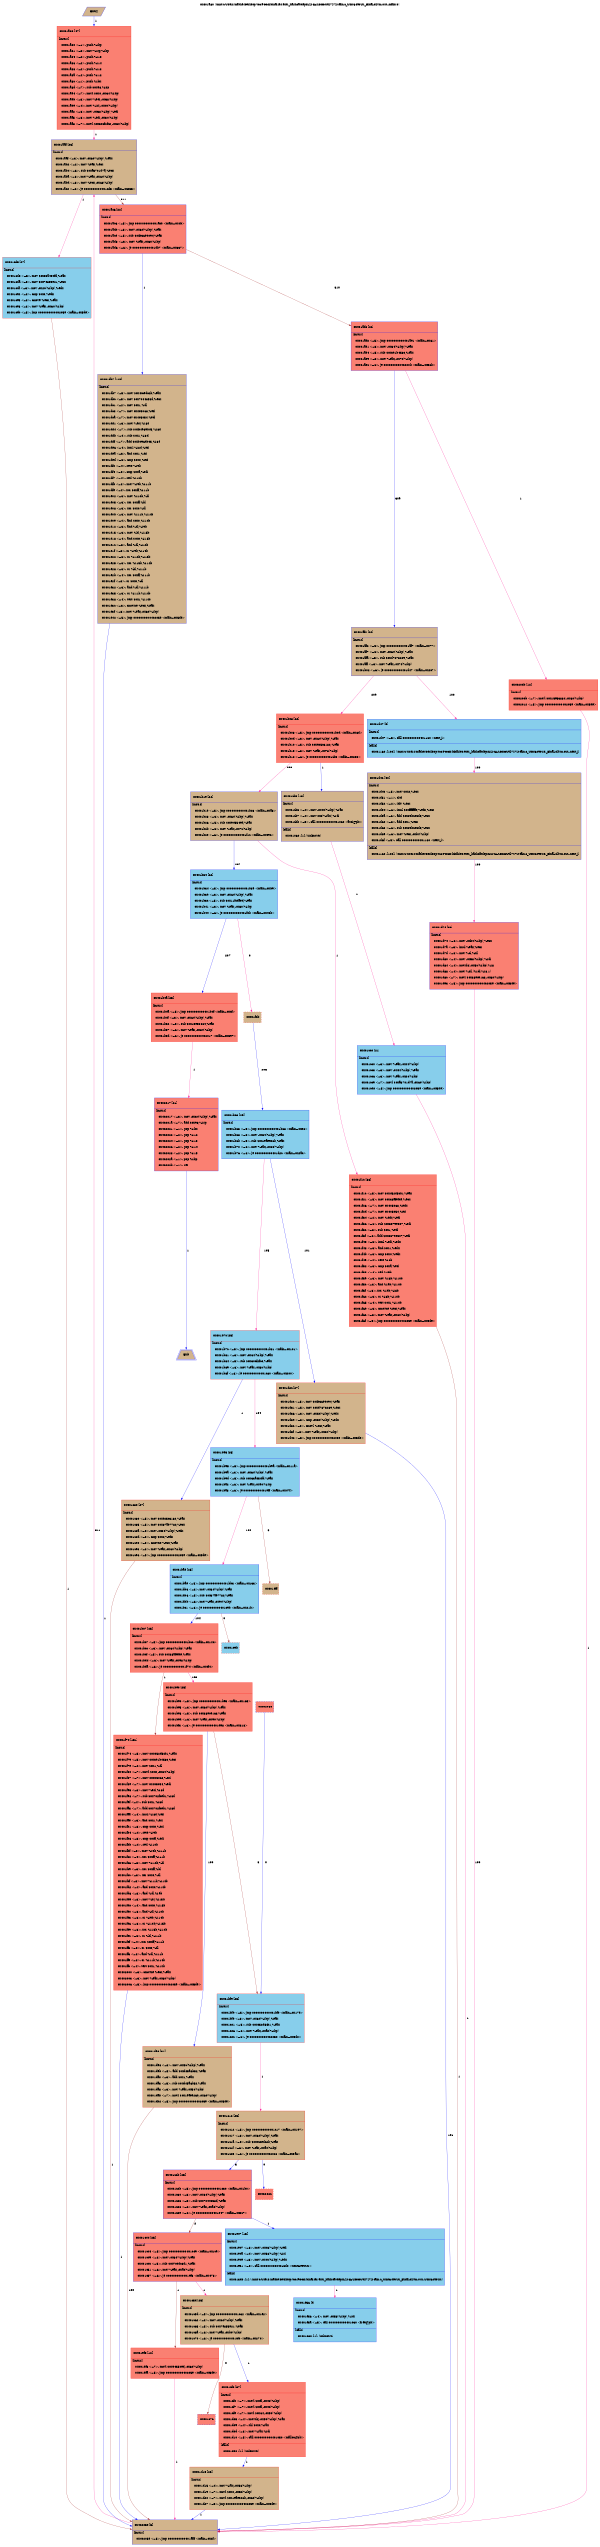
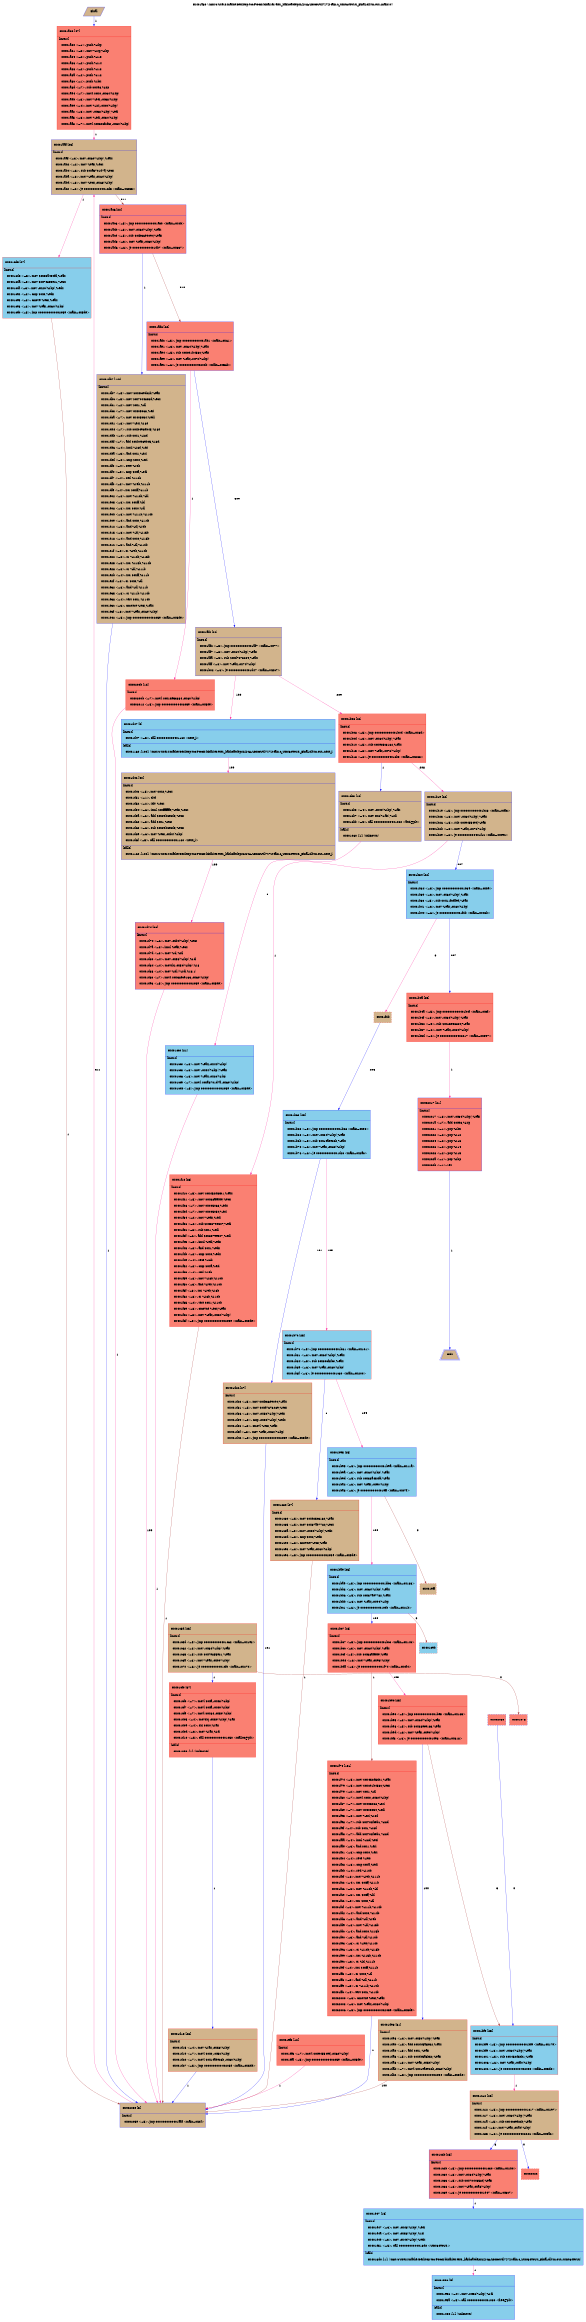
(94, 12) -> (94, 12)
(177, 2257) -> none
